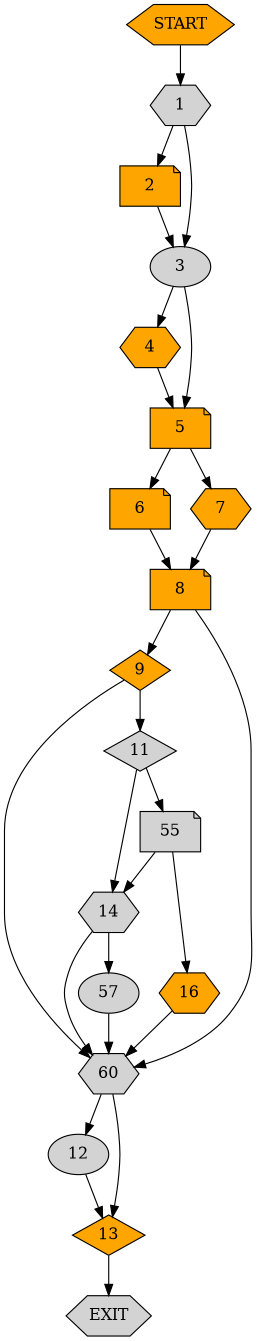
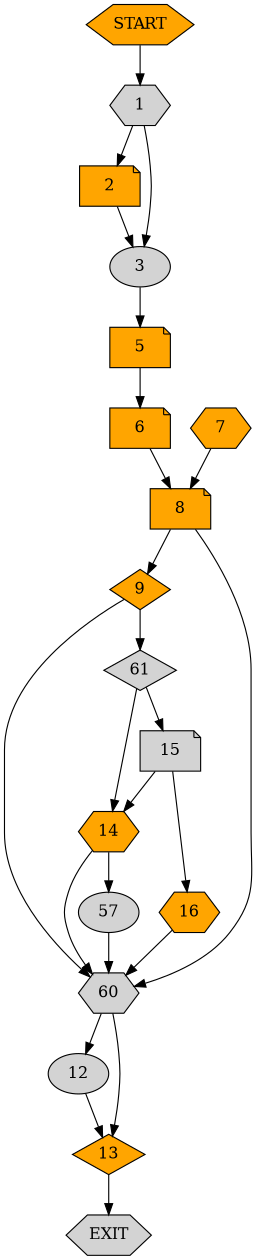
(150, 347) -> none
(198, 463) -> none
(140, 751) -> (140, 670)
(170, 832) -> (170, 751)
(109, 912) -> (109, 832)
